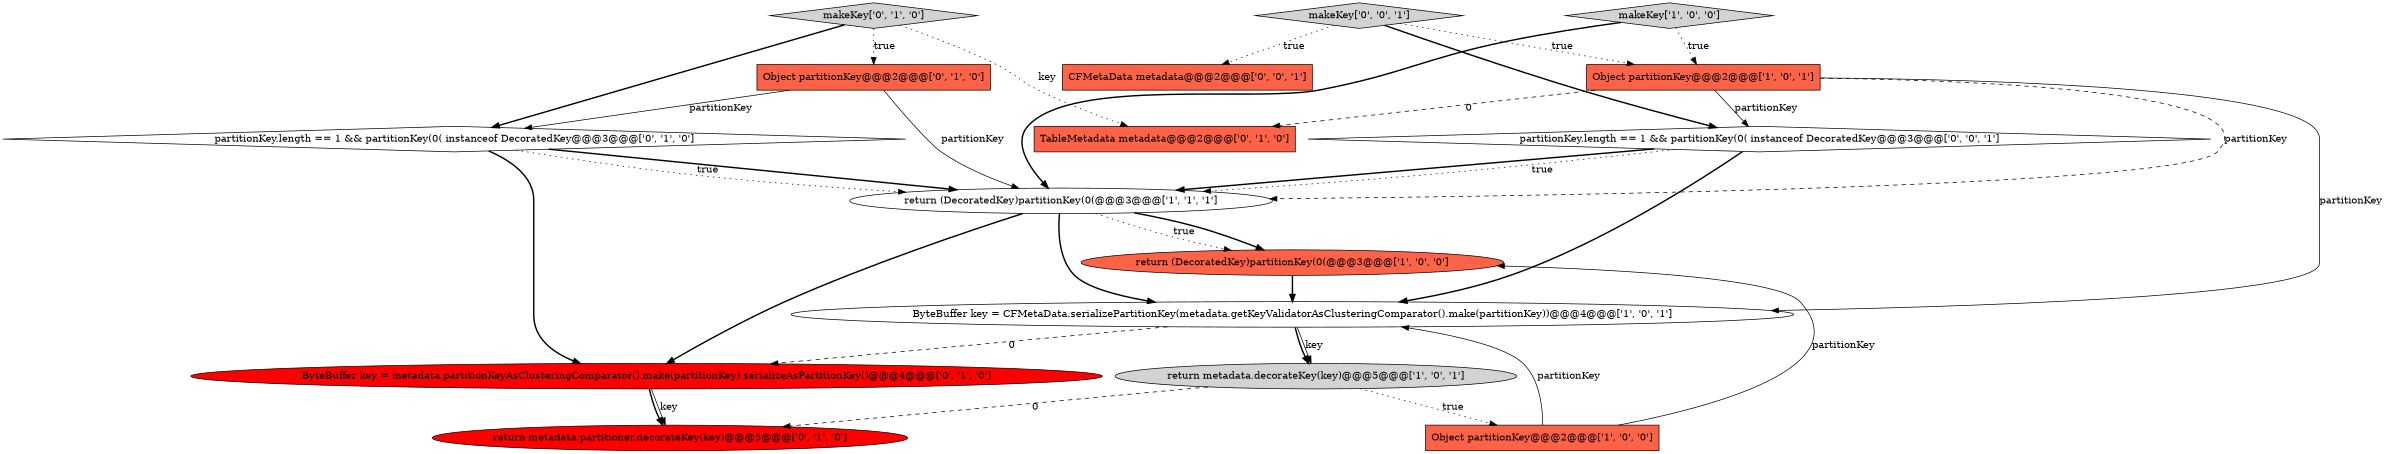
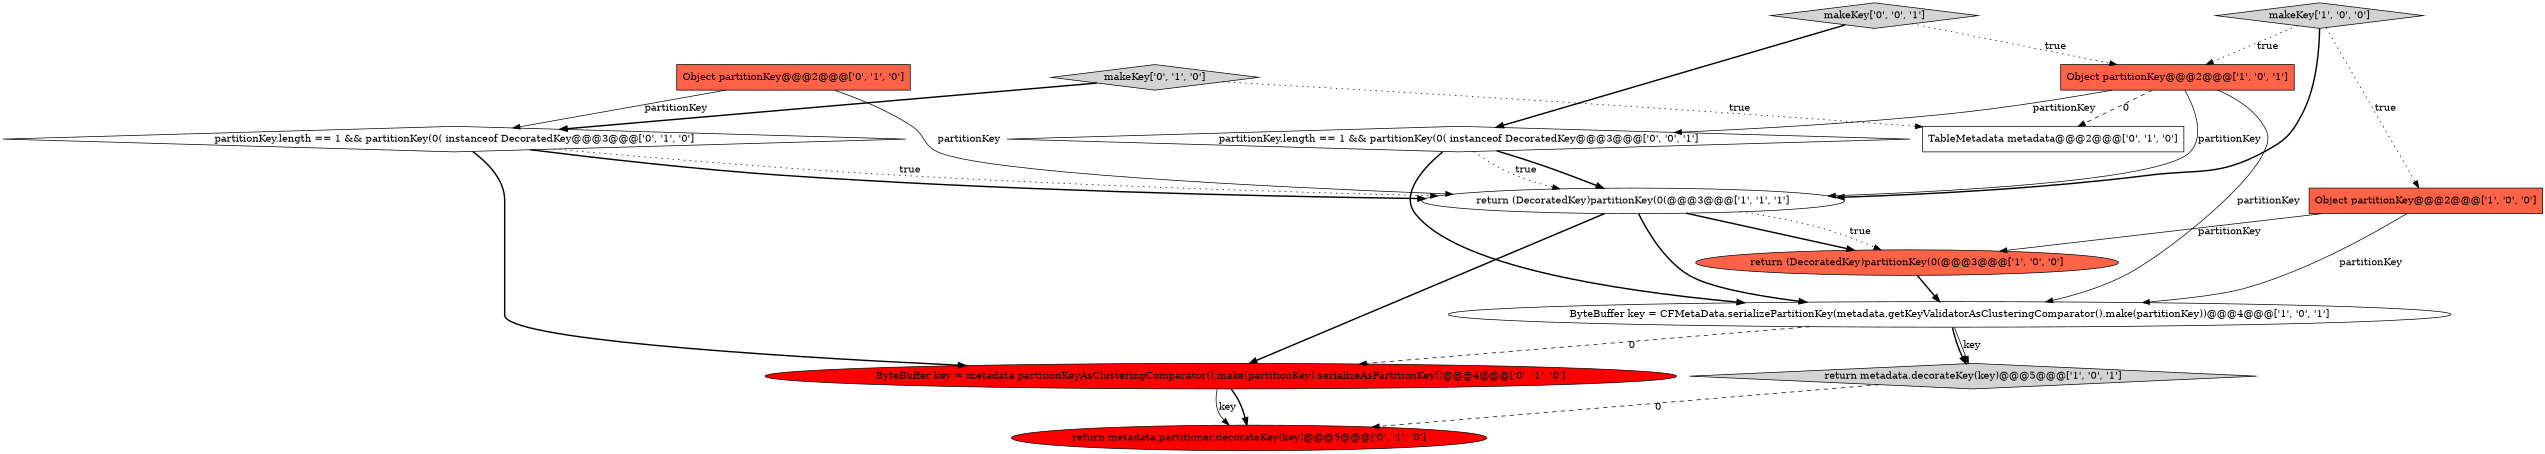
(874, 43) -> none
(1047, 77) -> (1740, 108)
(1187, 77) -> none
(1165, 139) -> (2053, 139)
(1965, 182) -> (2111, 175)
(1316, 376) -> (1973, 376)
(1425, 406) -> (2371, 105)
